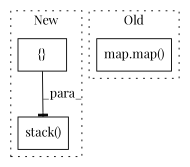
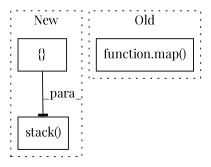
(134, 55) -> (145, 55)
